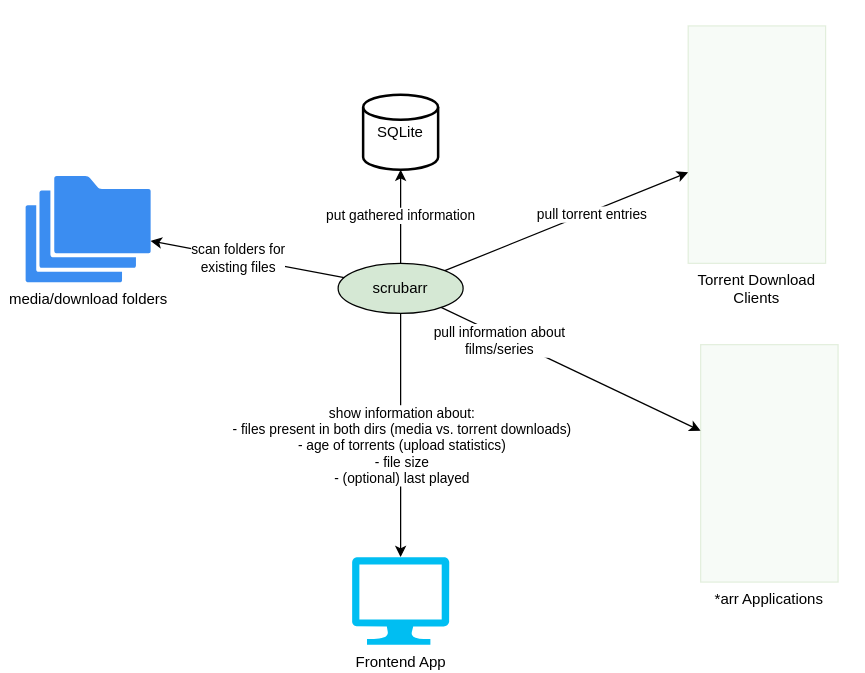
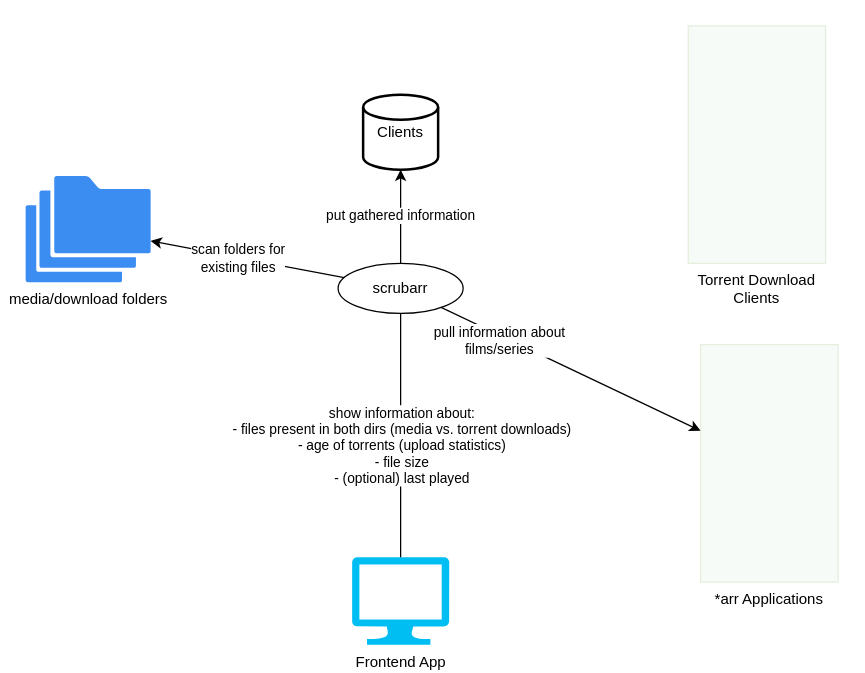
(401, 132) -> (401, 132)
(563, 223) -> none
(401, 288) -> (401, 288)
(401, 547) -> (401, 550)
